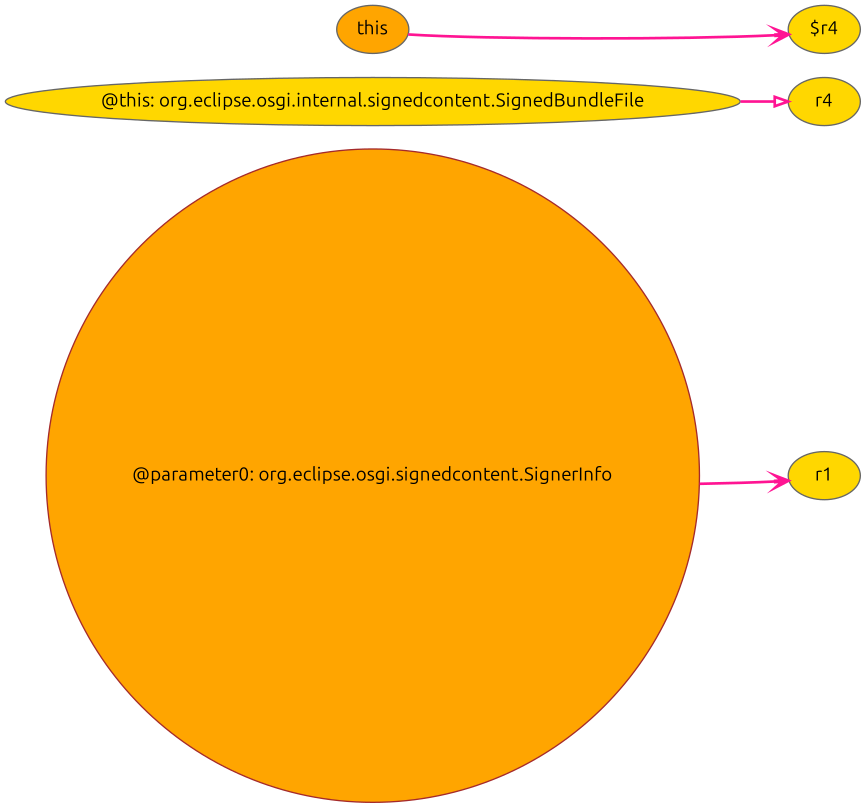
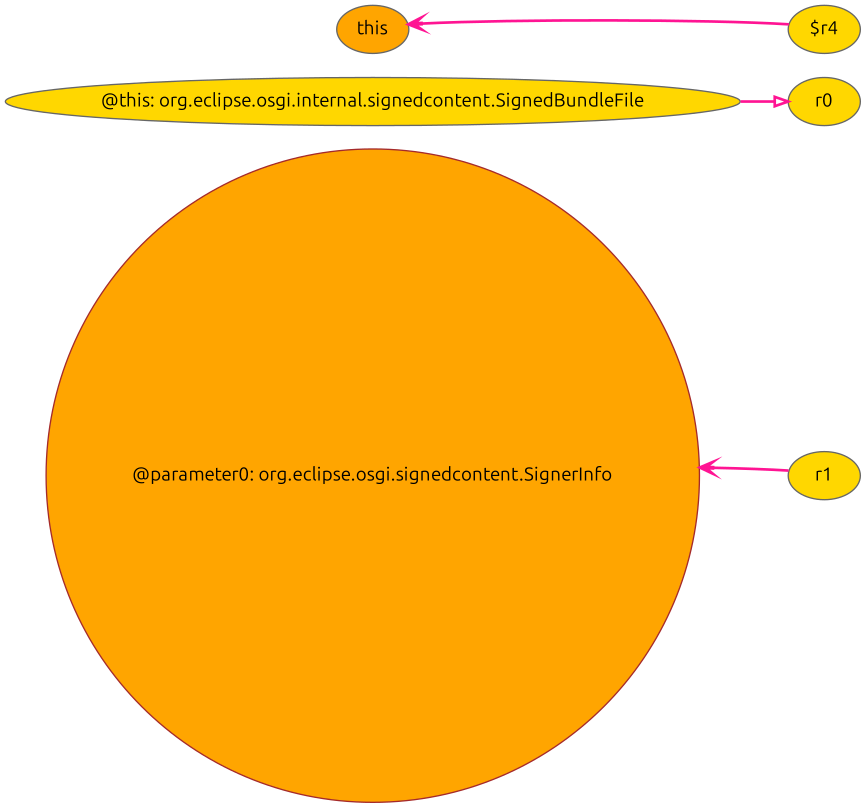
(592, 38) -> (605, 20)
(824, 102) -> (824, 102)
(737, 483) -> (751, 469)
